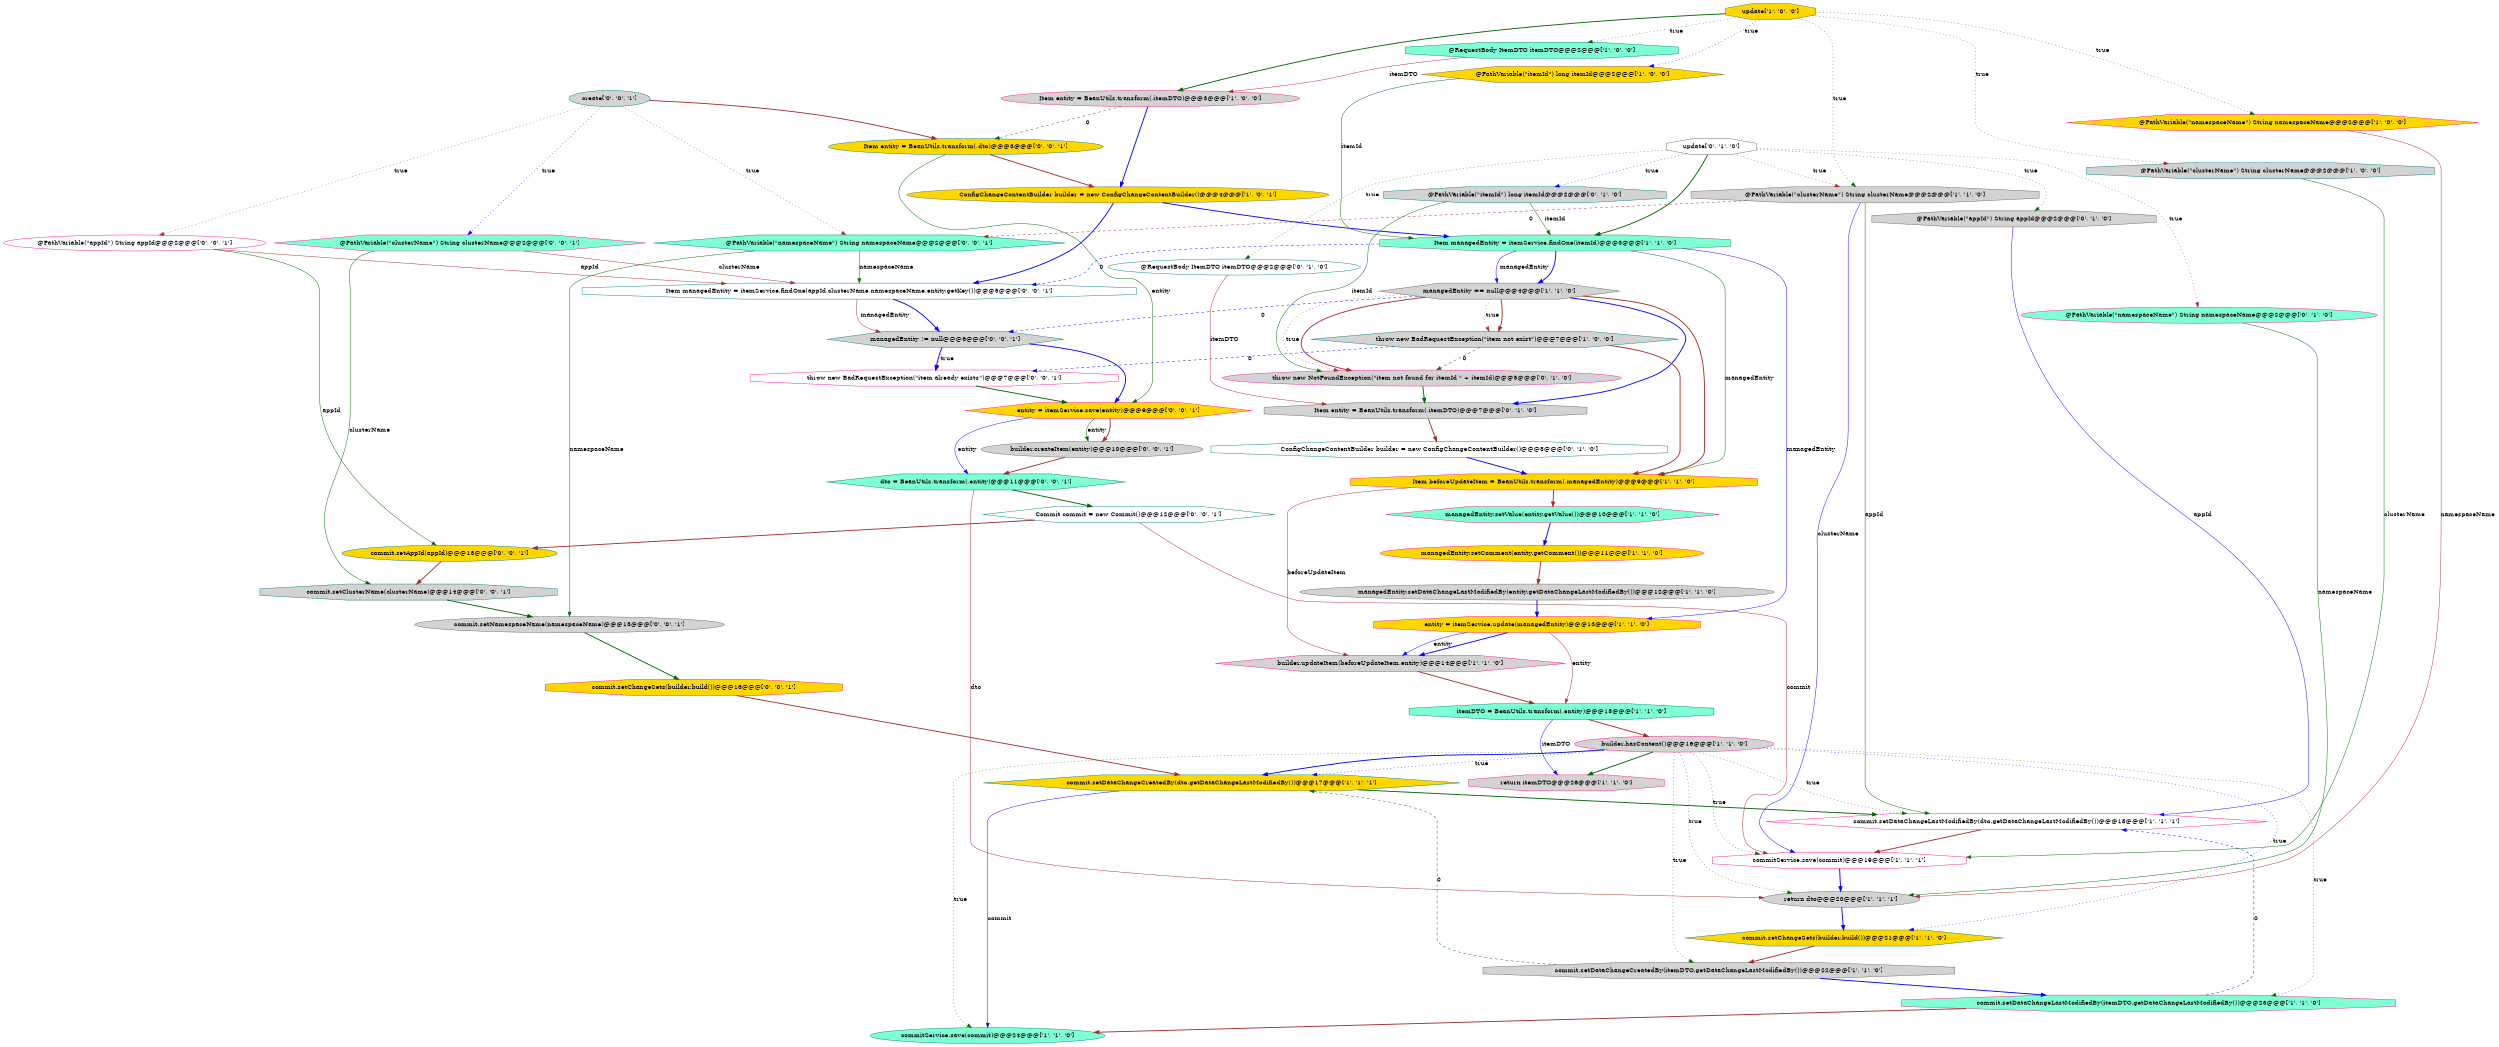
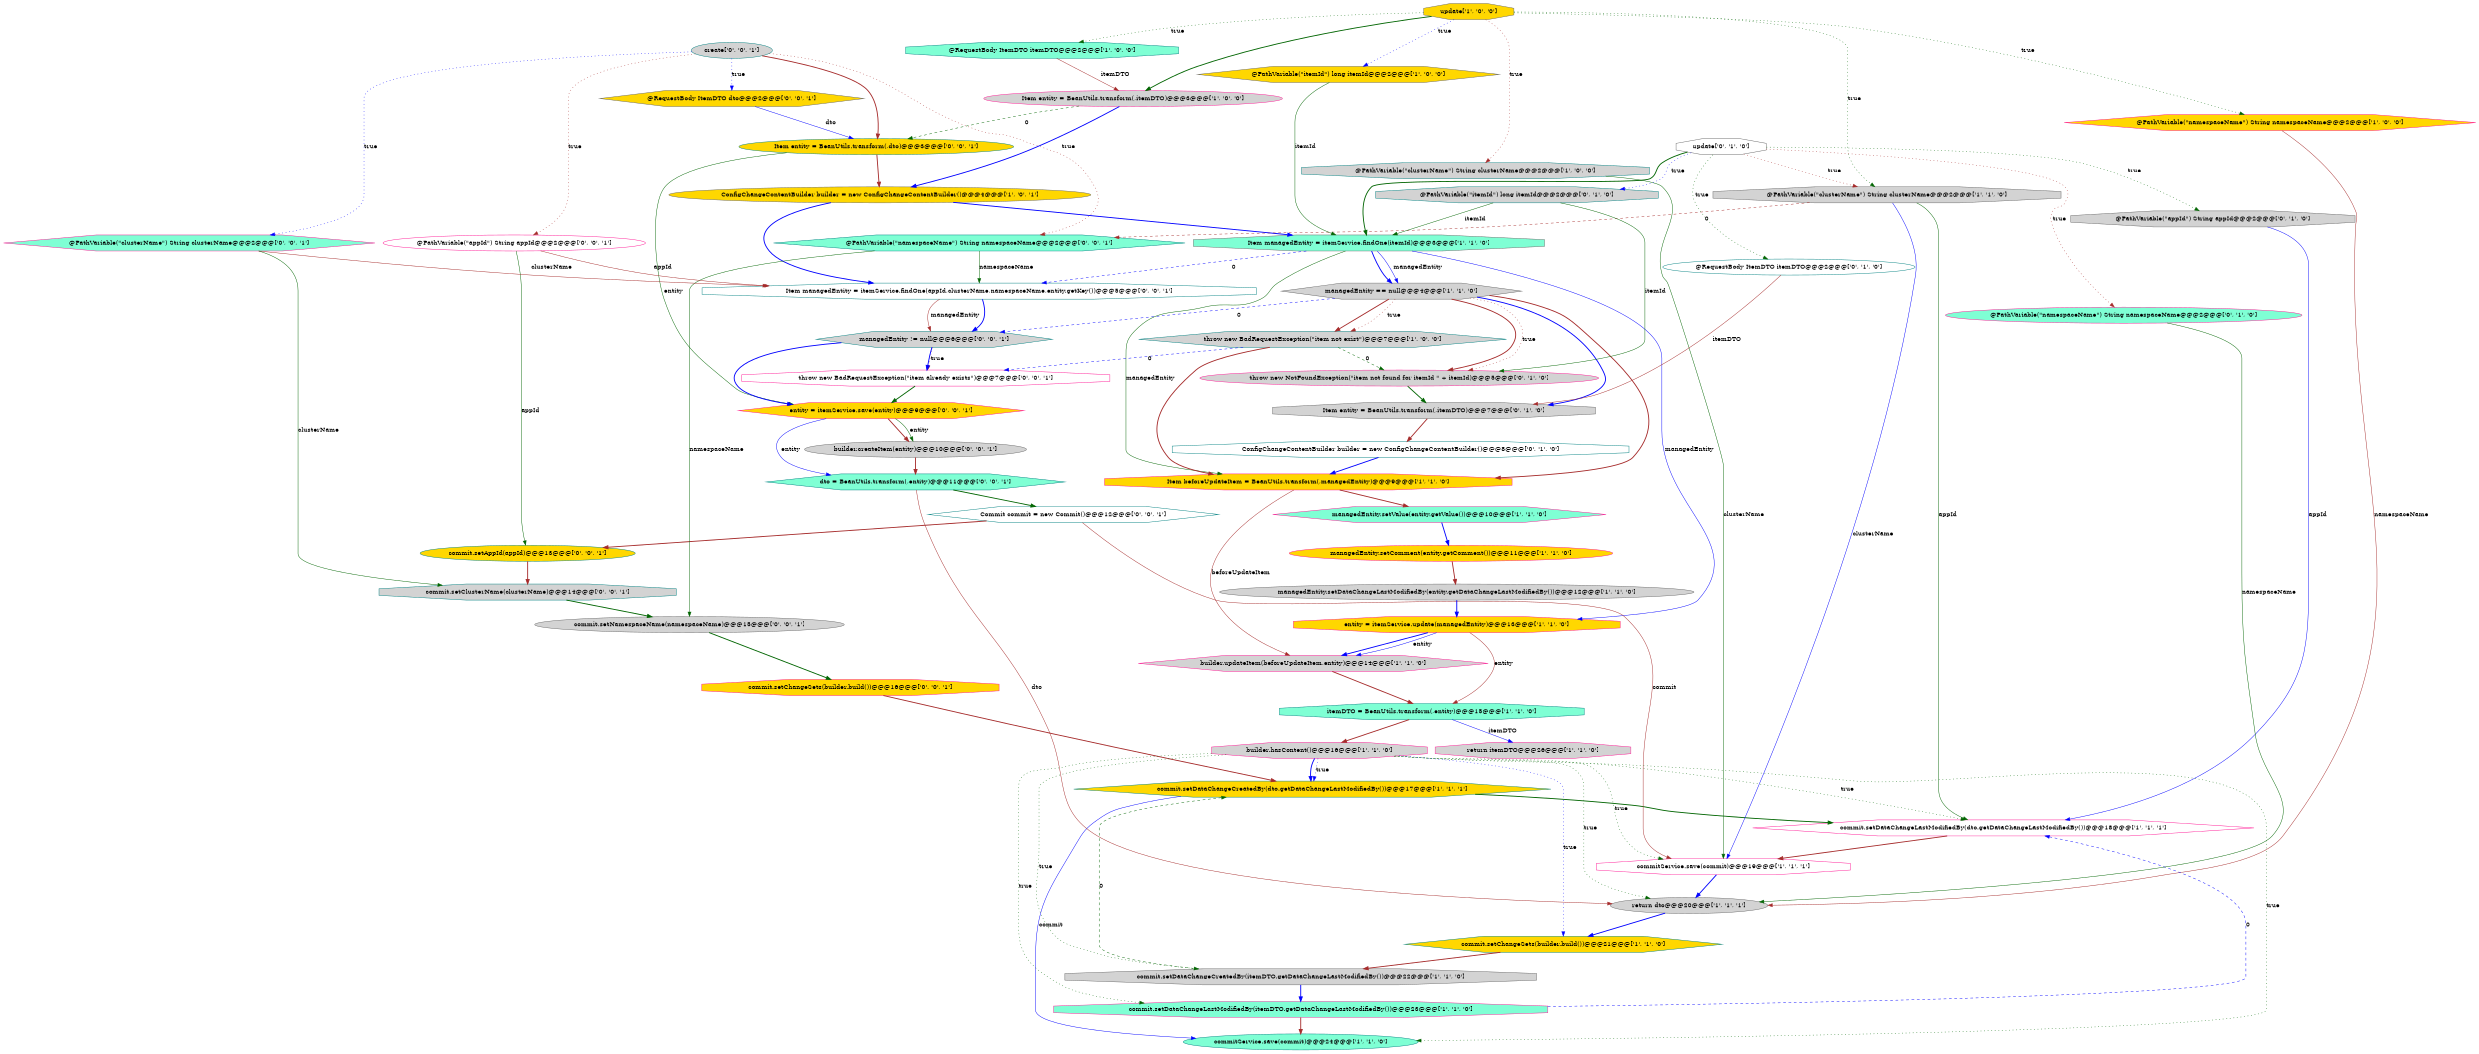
none -> (732, 99)
(1674, 744) -> (1319, 750)
(1623, 763) -> none
